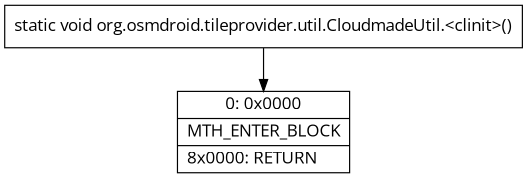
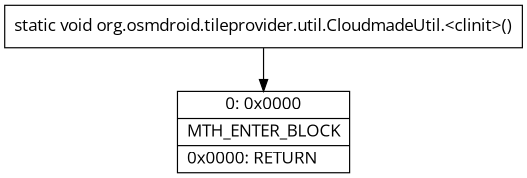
(259, 159) -> (259, 159)
